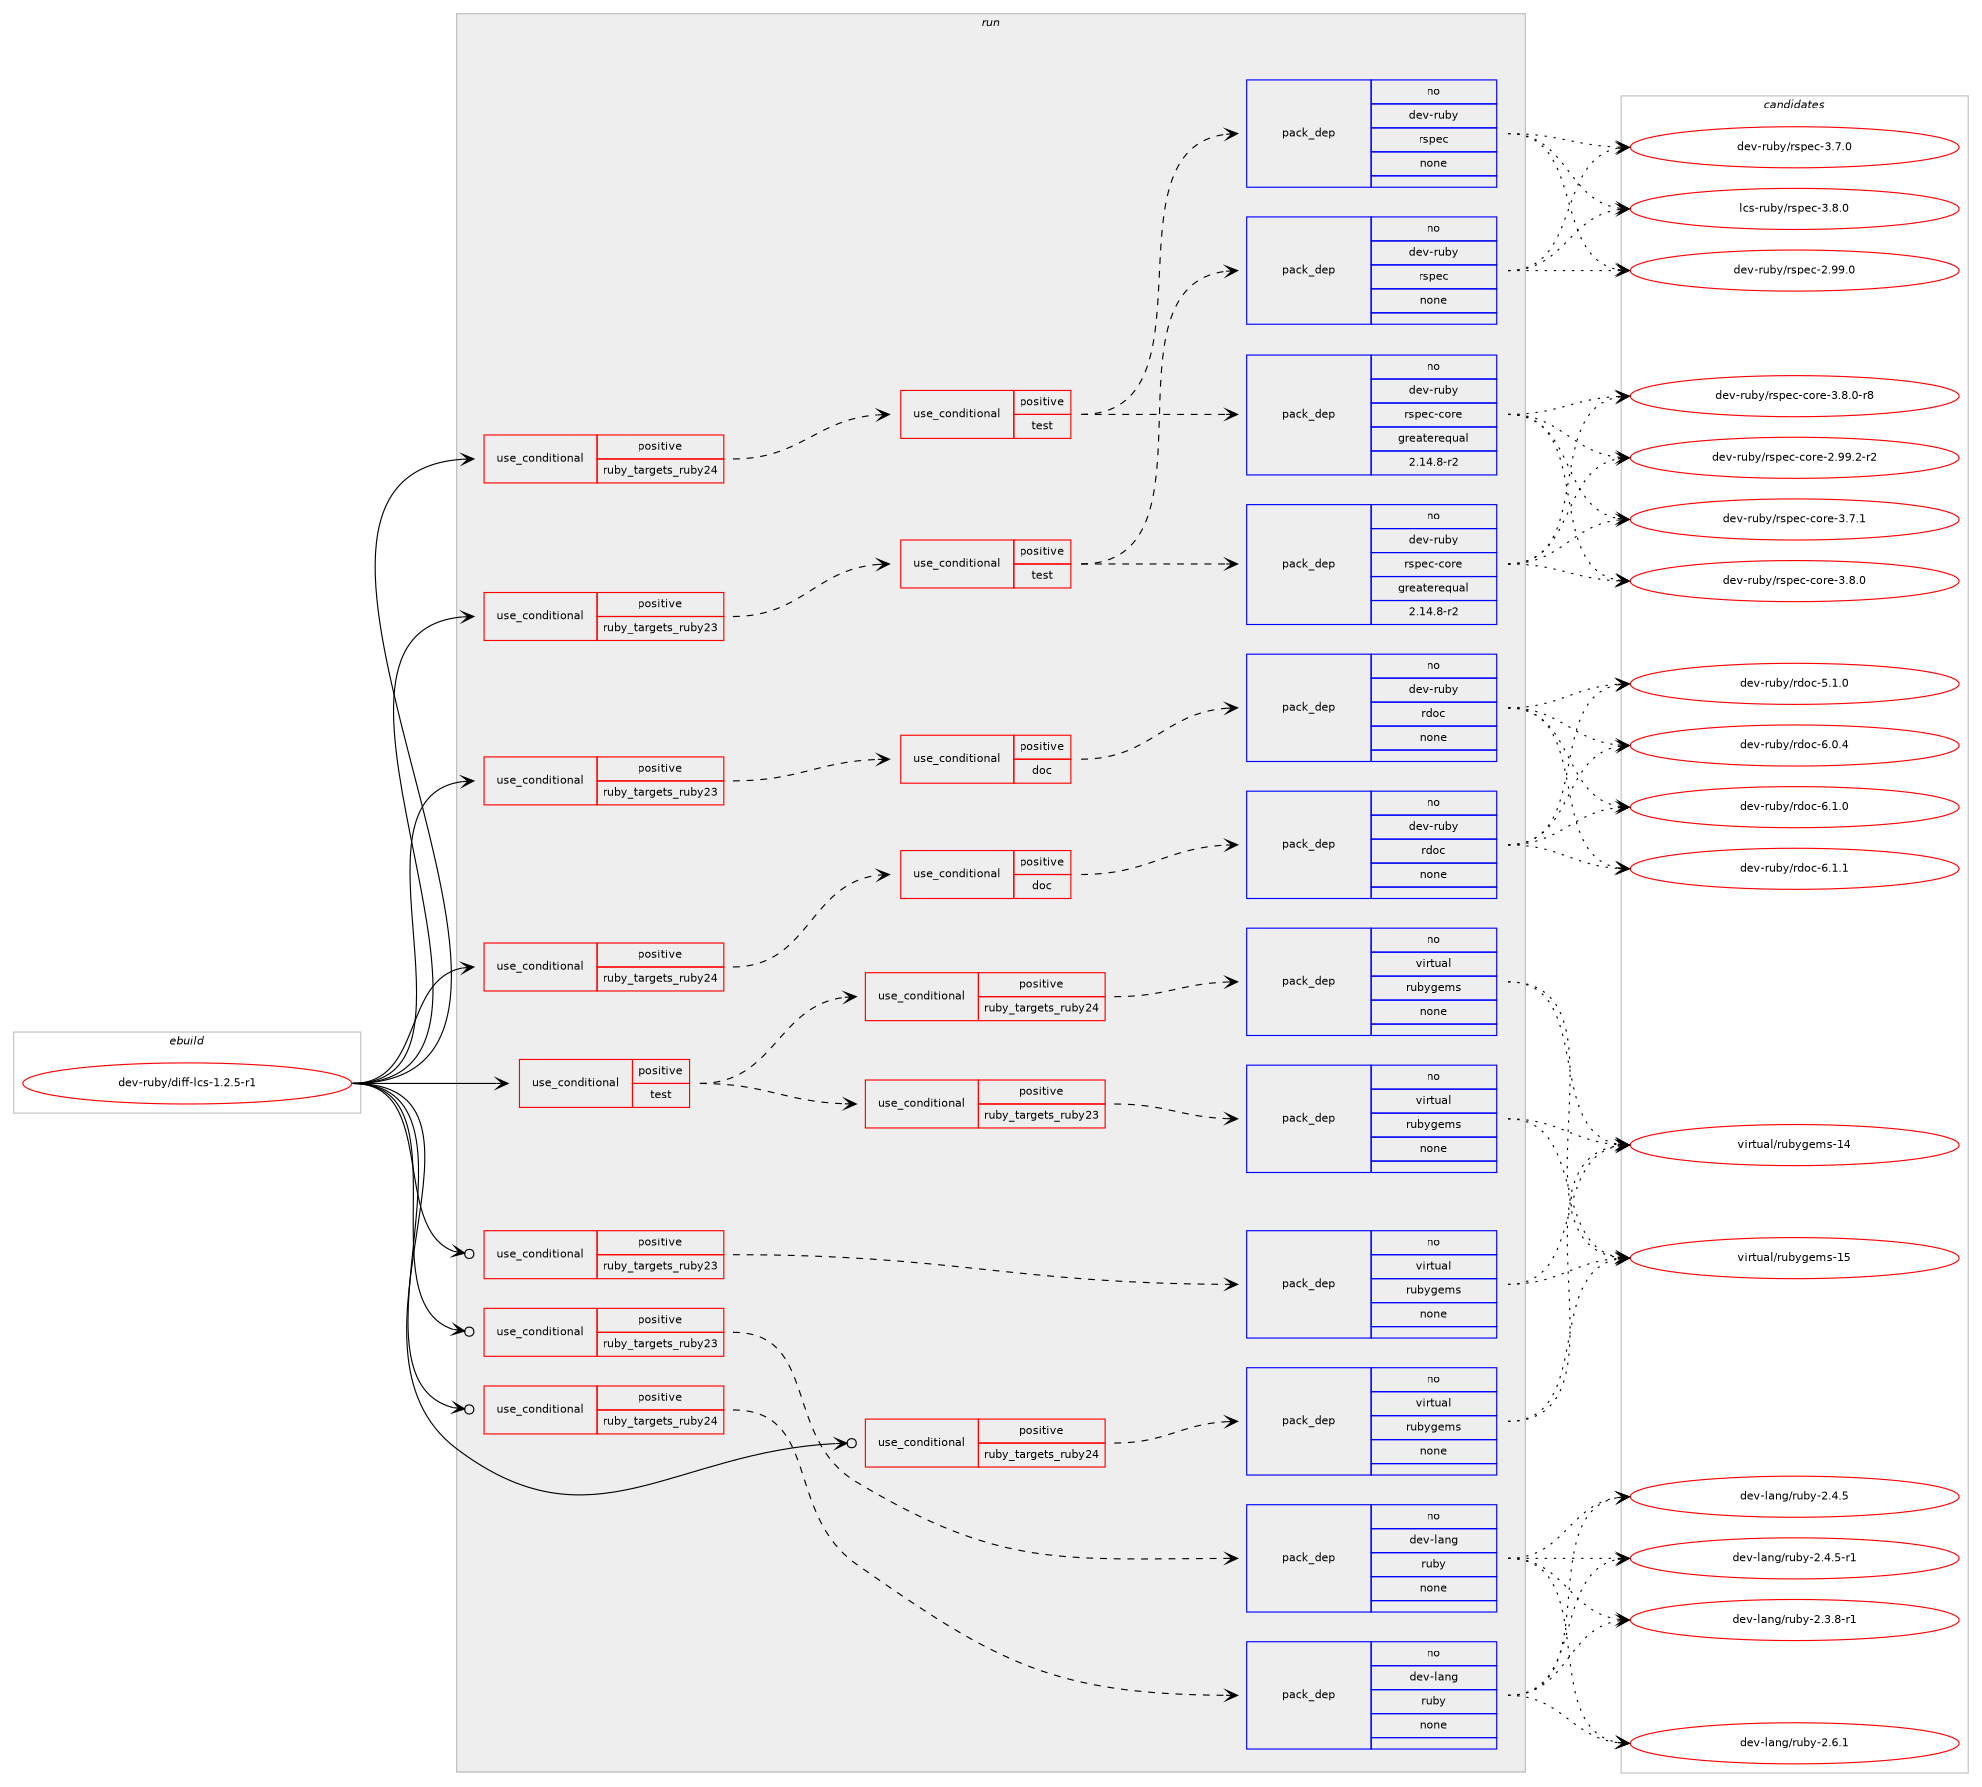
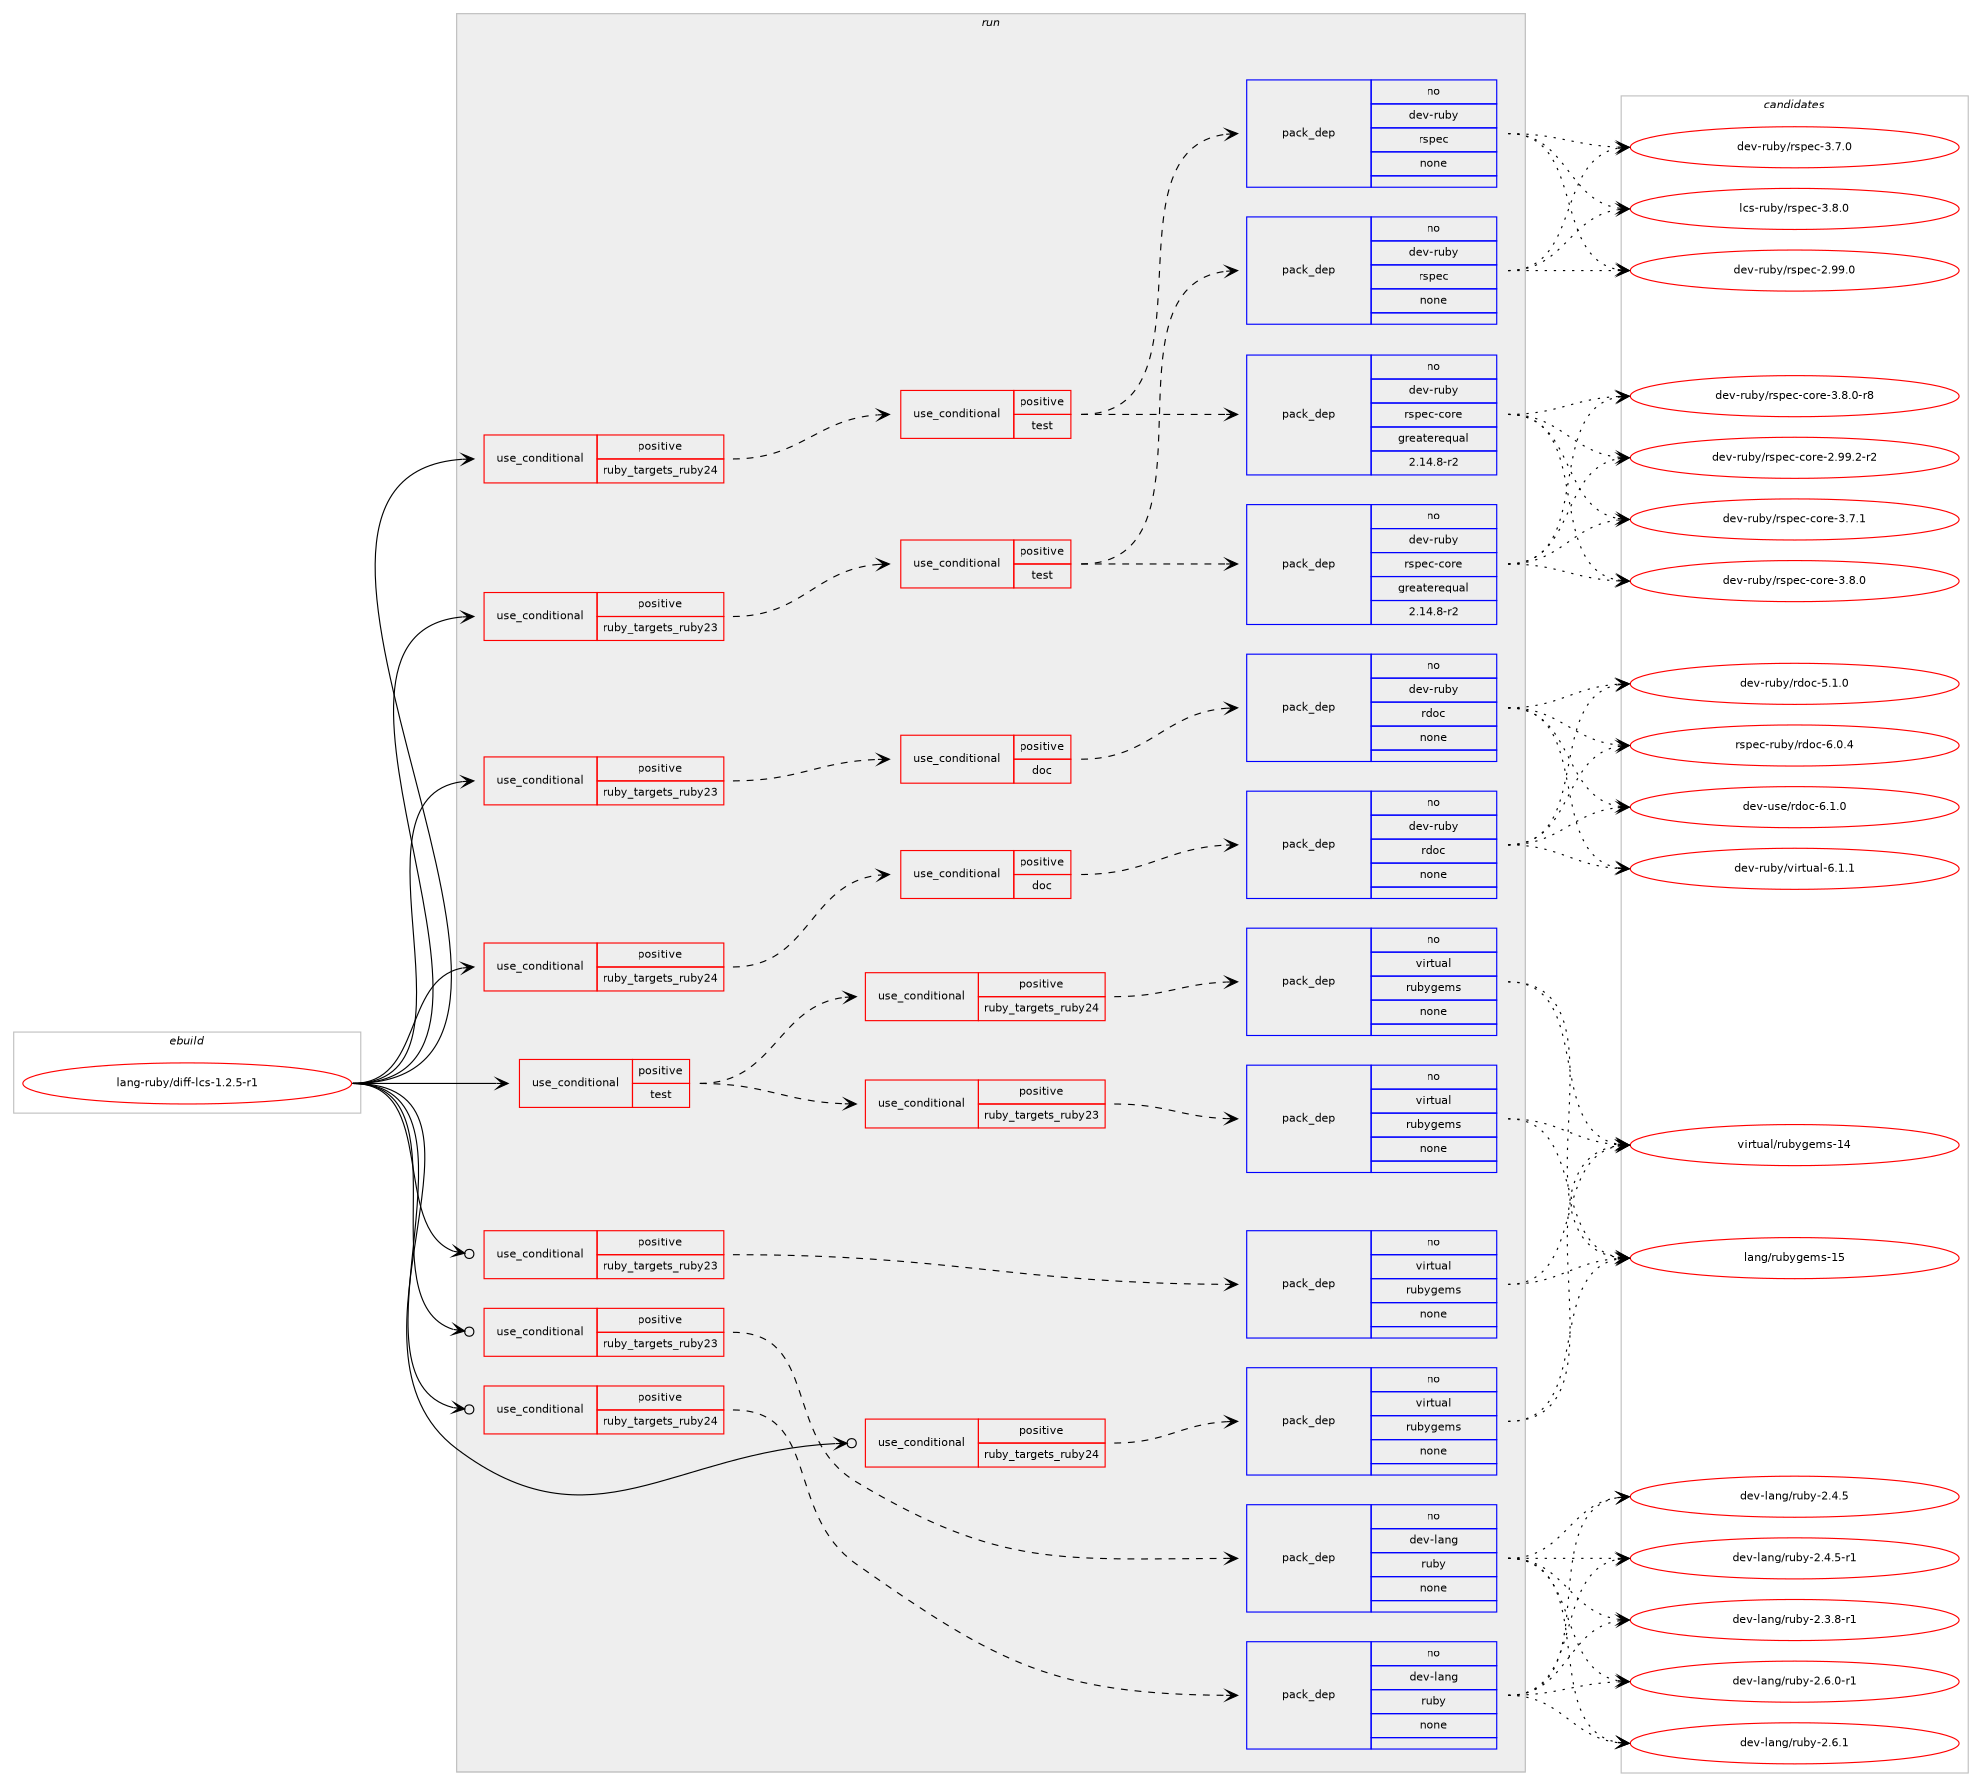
(1795, 746) -> (1795, 746)
(1795, 807) -> (1795, 807)
(1795, 869) -> (1795, 869)
(187, 1083) -> (187, 1083)
(1795, 1258) -> (1795, 1258)
none -> (1795, 1682)
